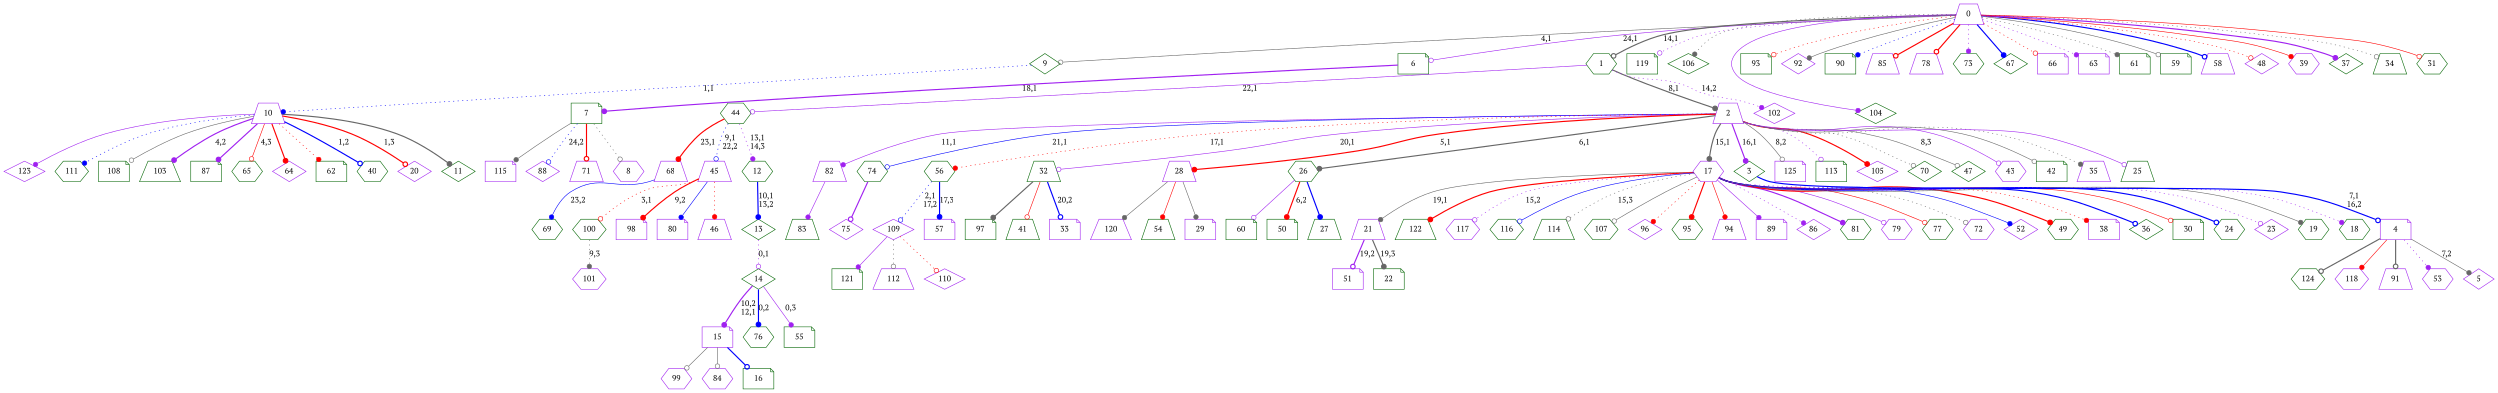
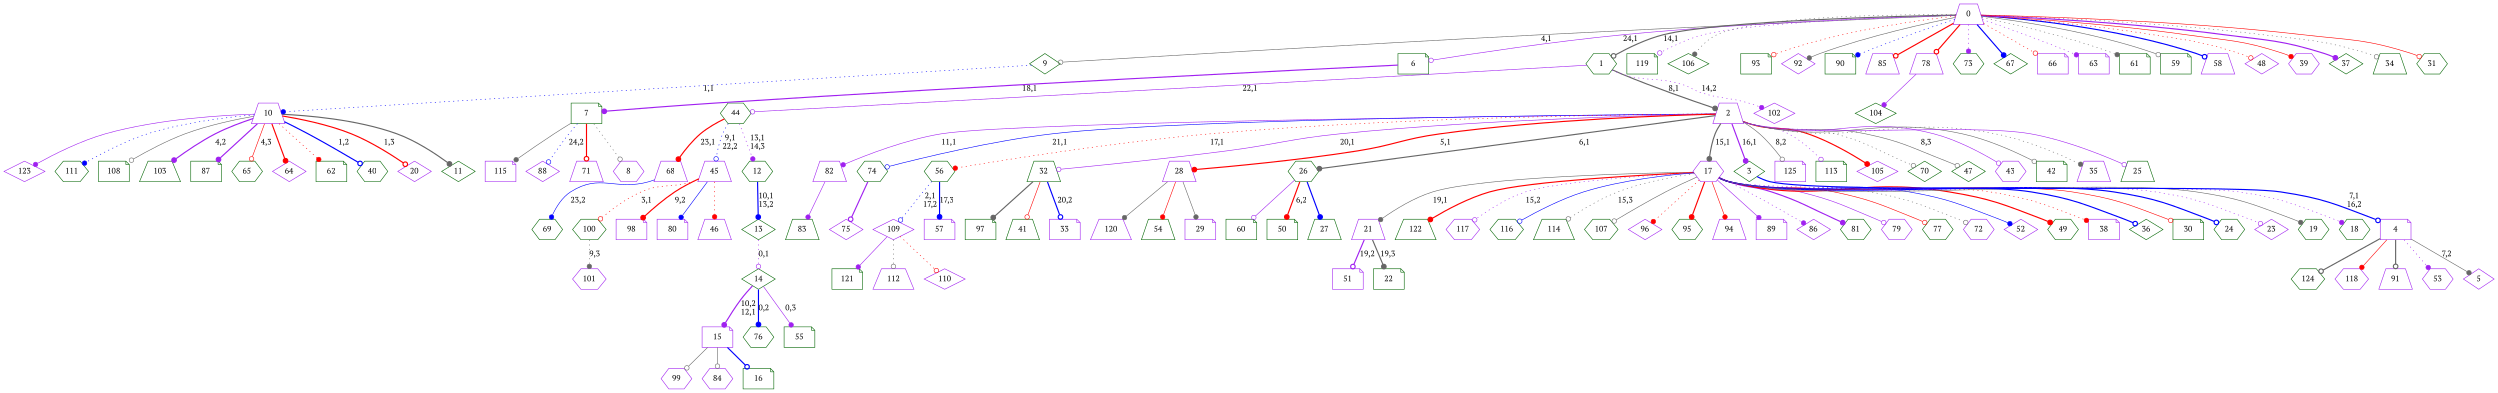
(1770, 35) -> (1901, 89)
